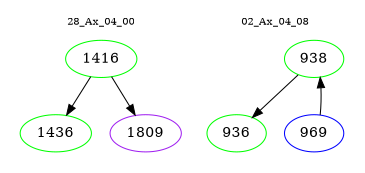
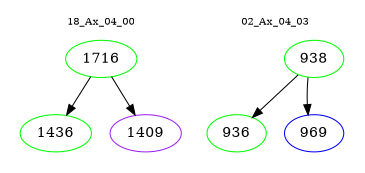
(101, 22) -> (101, 22)
(275, 22) -> (275, 22)
(101, 59) -> (101, 59)
(321, 101) -> (307, 91)
(146, 133) -> (146, 133)
